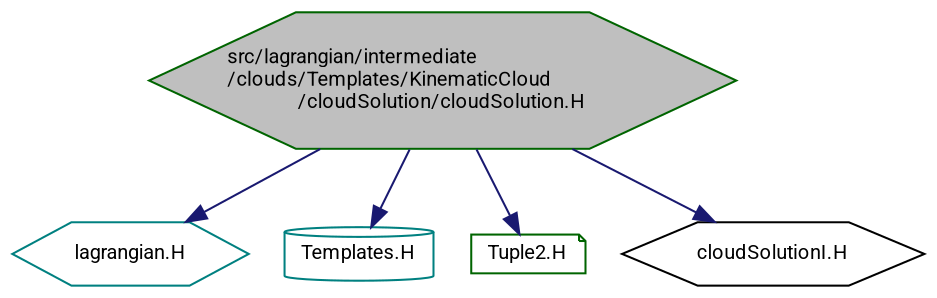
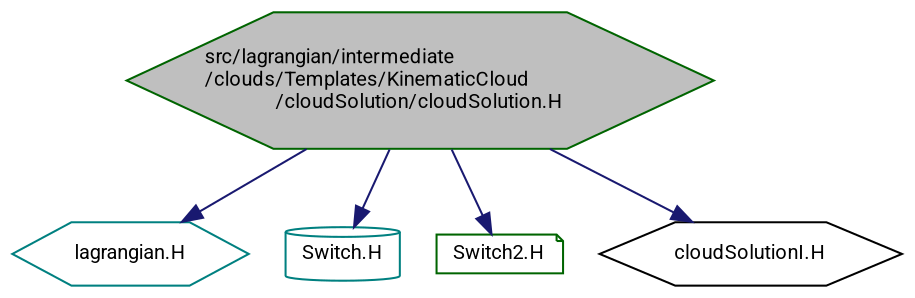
(359, 254) -> (343, 254)
(528, 254) -> (500, 254)
